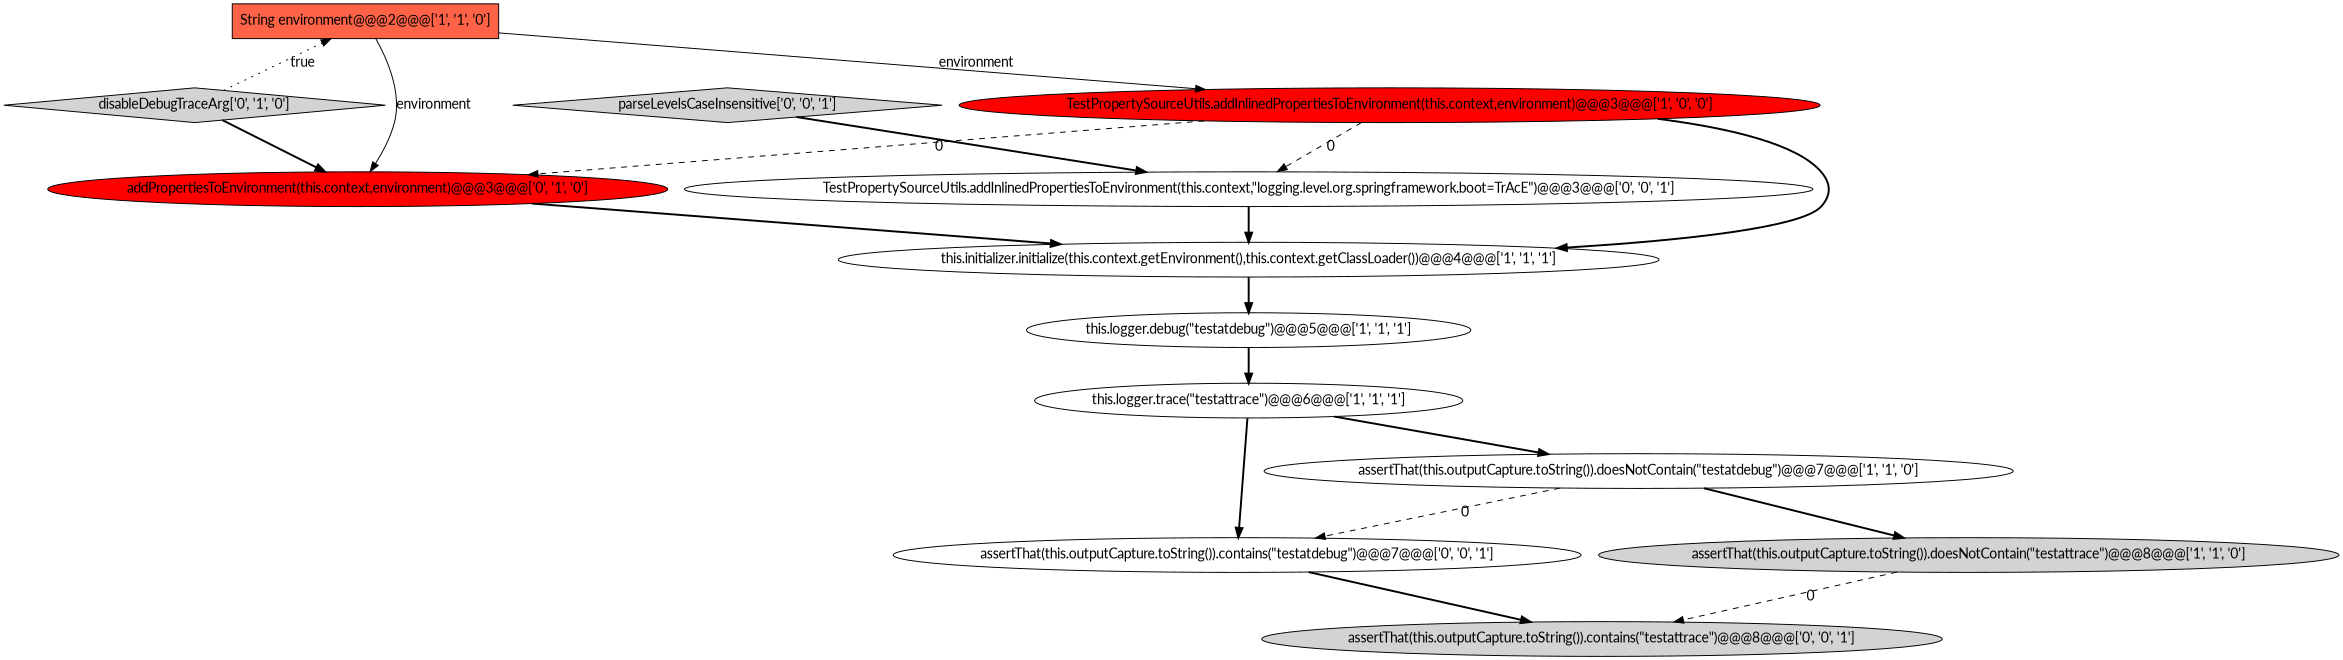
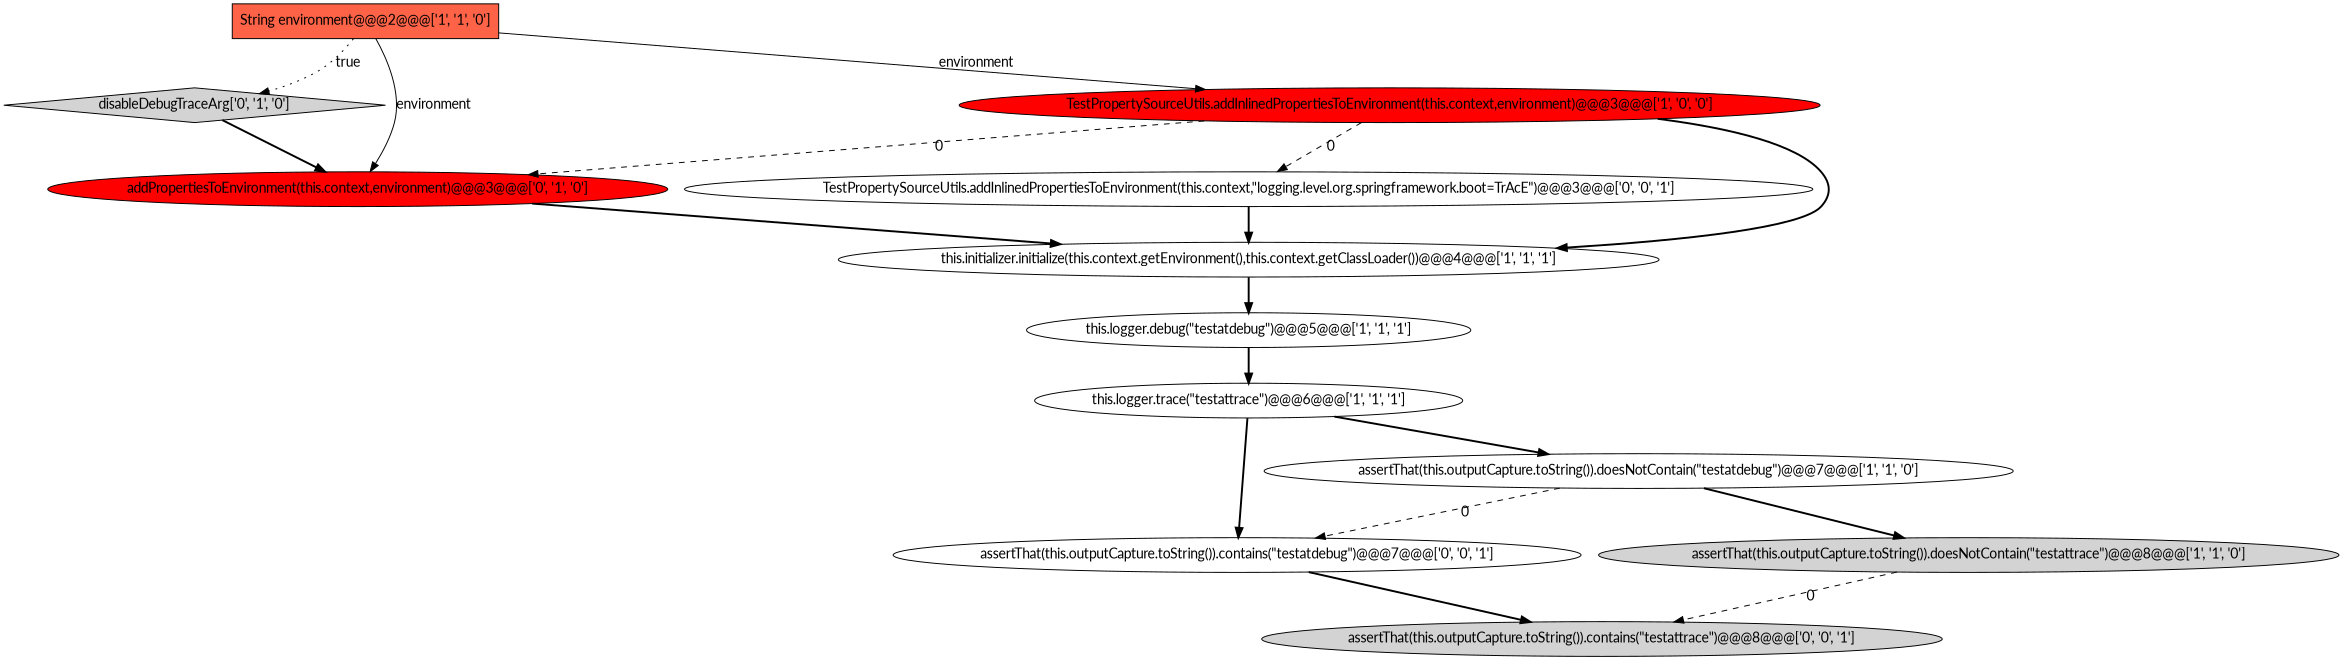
(273, 67) -> (316, 72)
(727, 105) -> none
